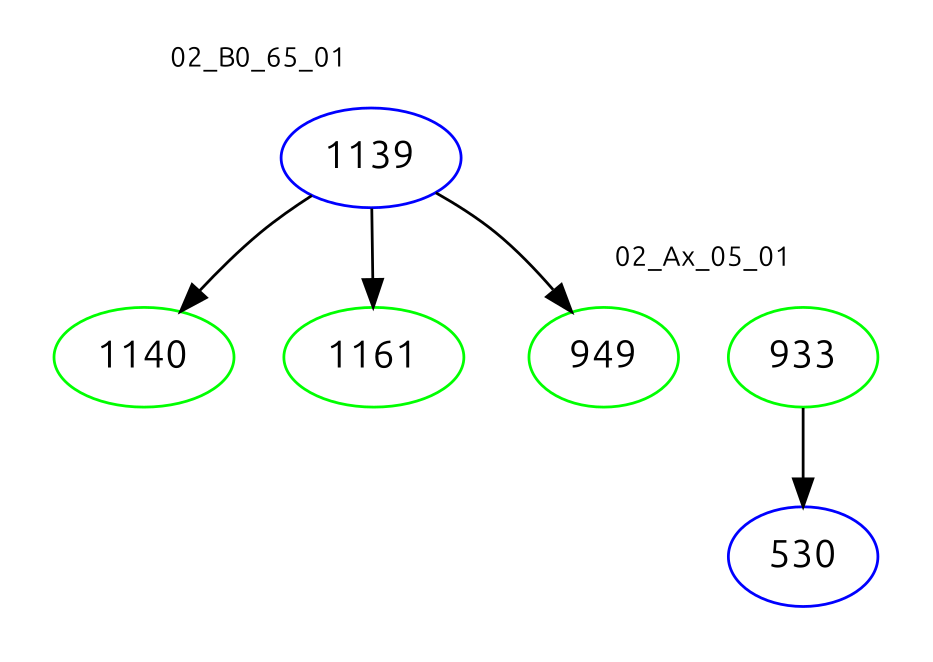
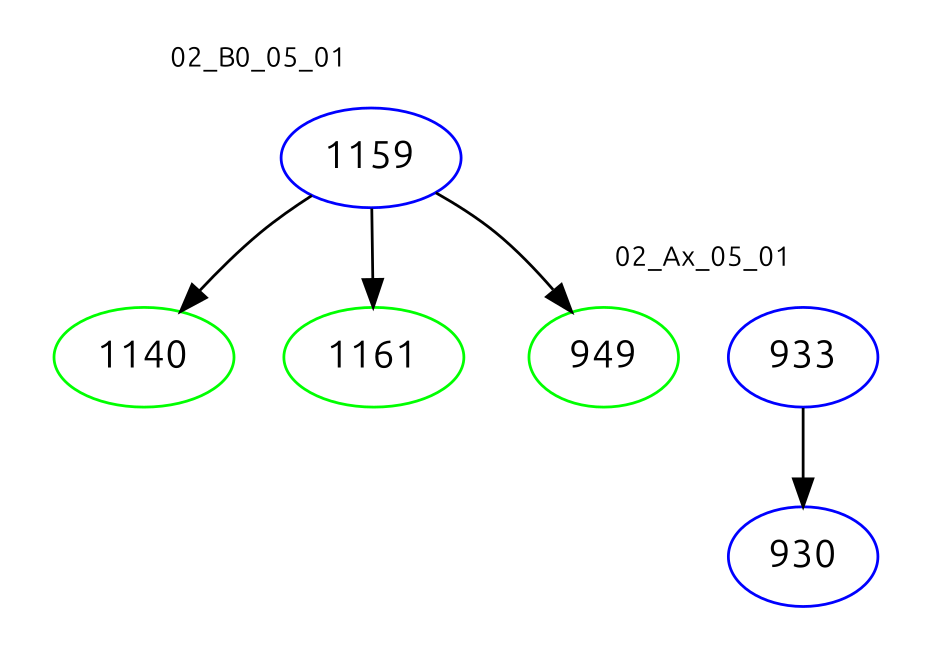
(259, 60) -> (259, 60)
(371, 158) -> (371, 158)
(803, 357) -> (803, 357)
(803, 557) -> (803, 557)
